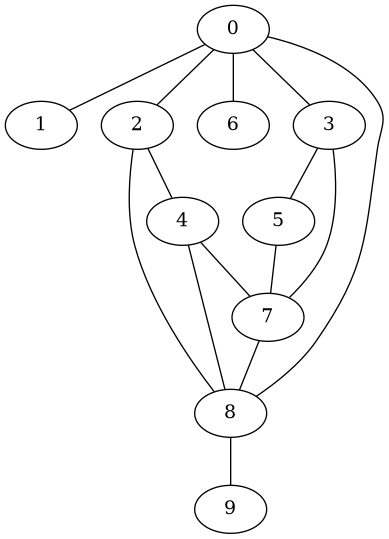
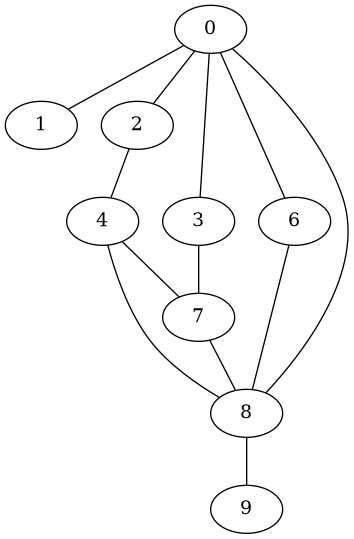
(279, 221) -> none
(146, 279) -> (271, 317)
